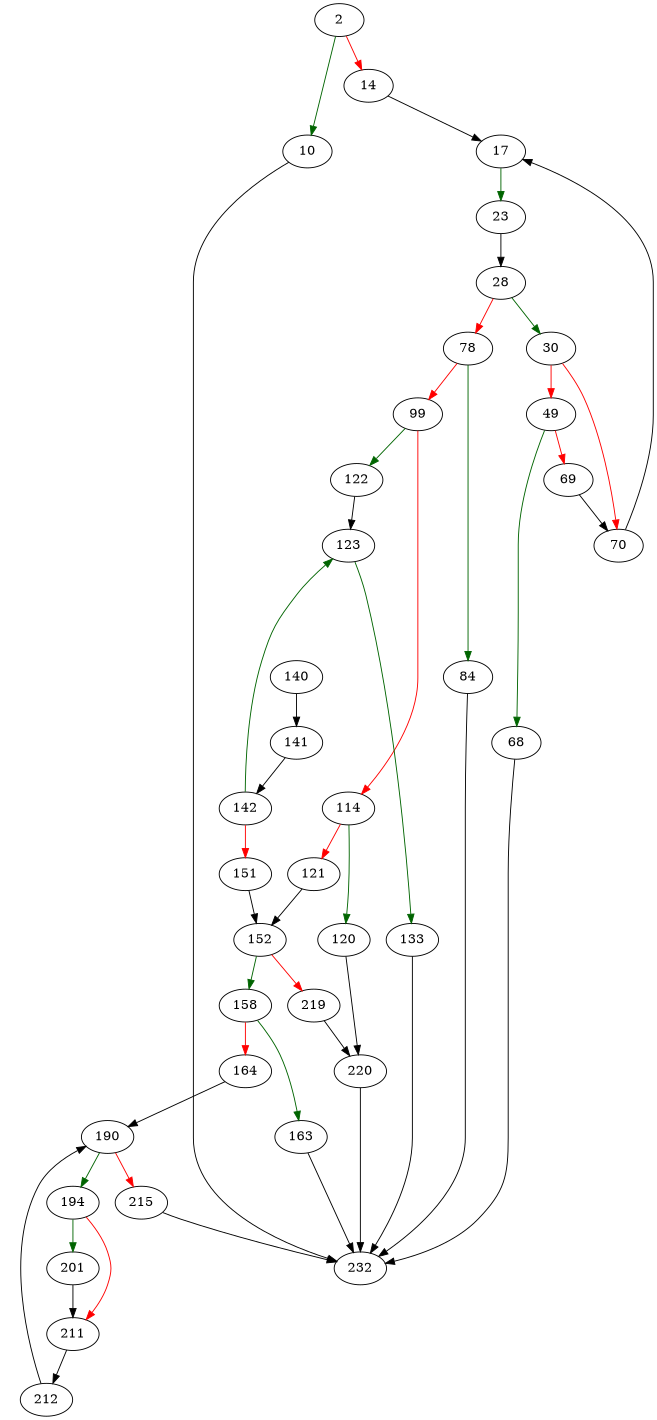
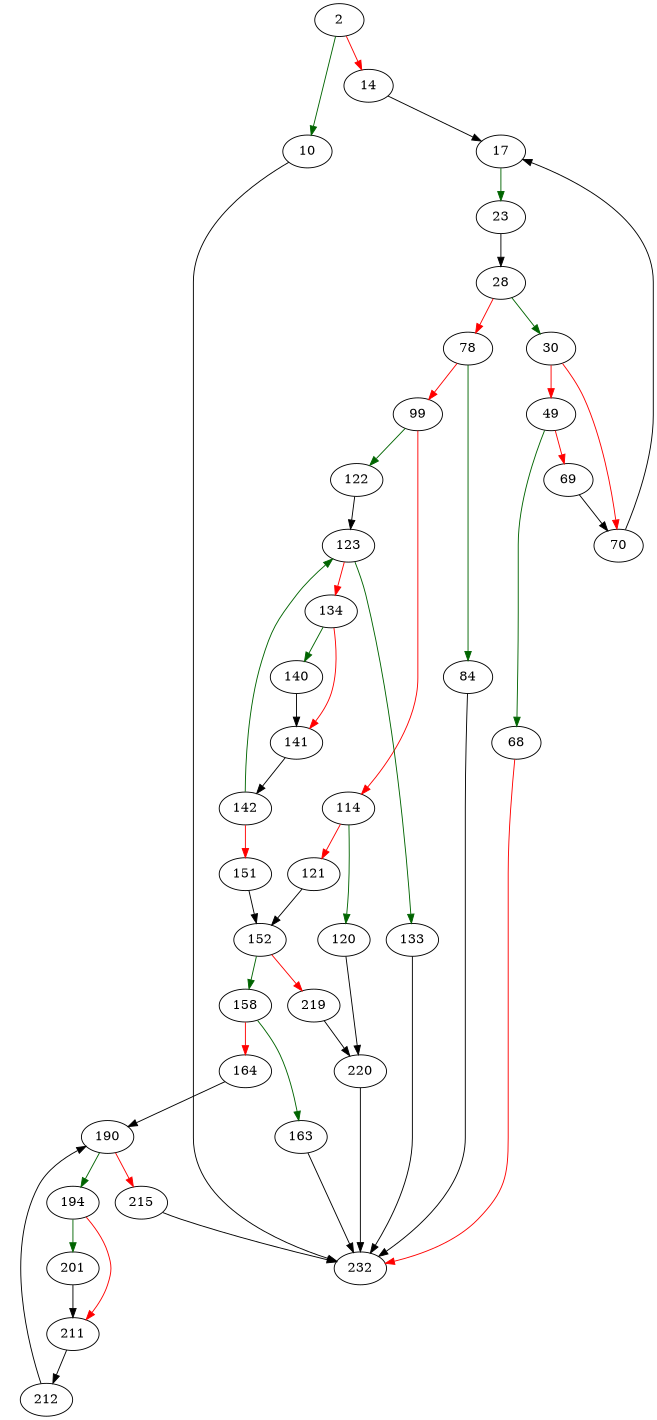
none -> (331, 611)
(508, 1041) -> (508, 1041)
